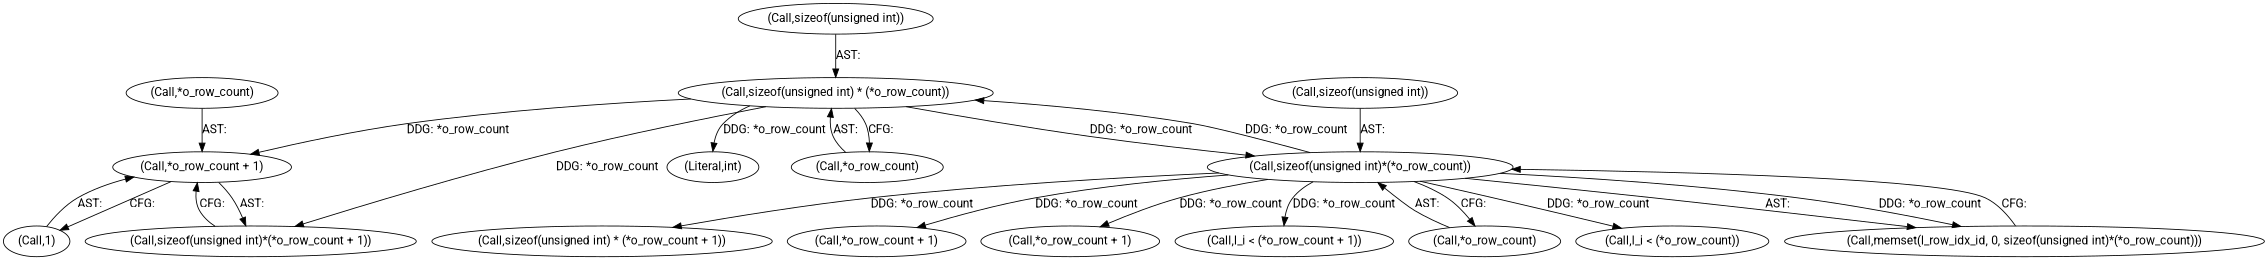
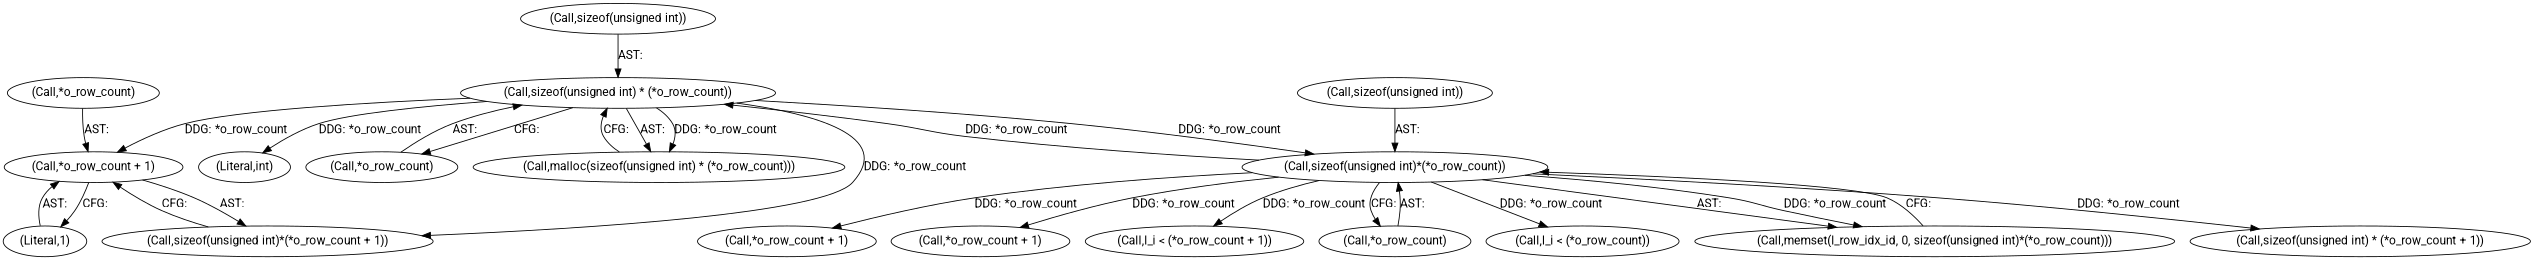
none -> (659, 167)
(37, 241) -> (45, 241)
